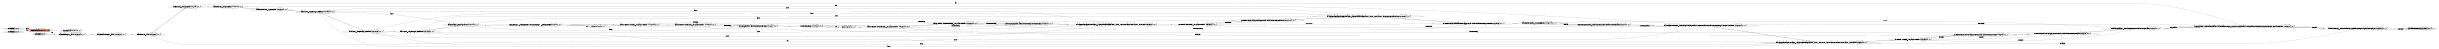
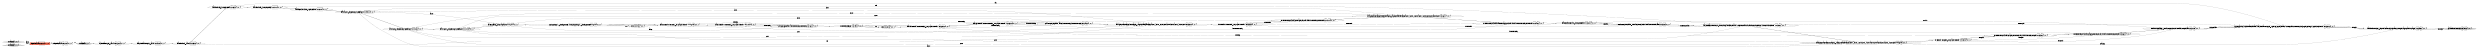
(54, 33) -> (75, 44)
